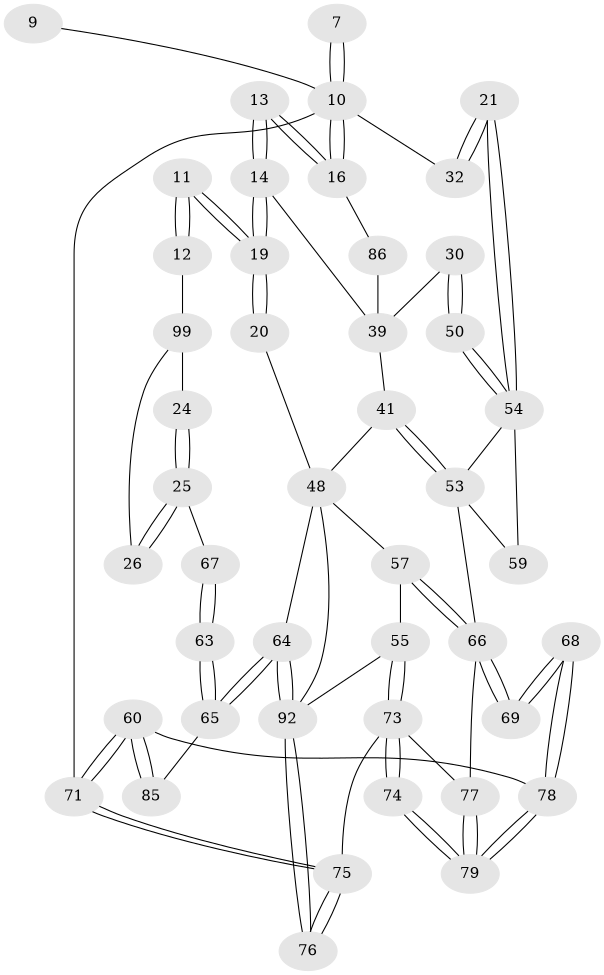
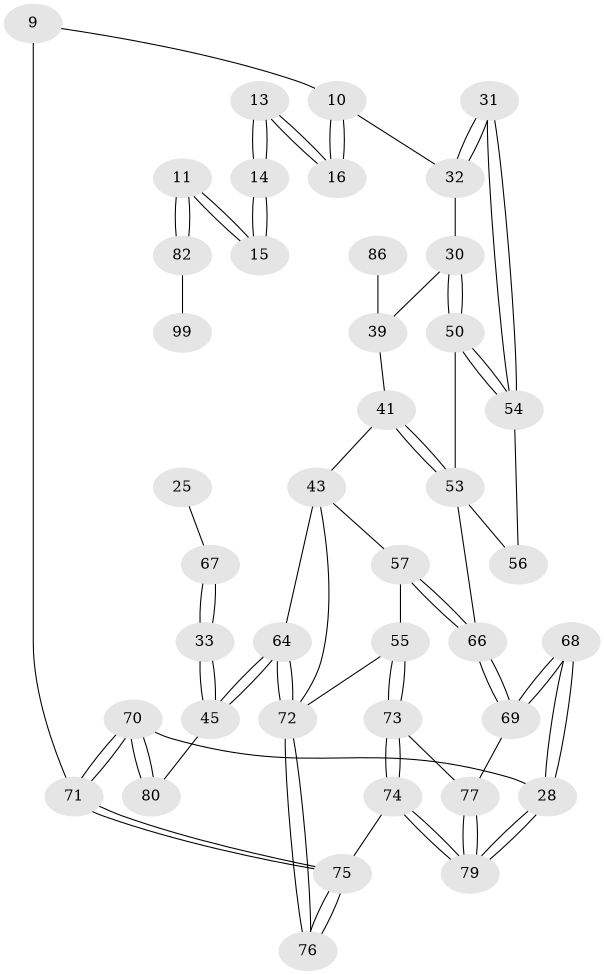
(337, 24) -> none
(490, 101) -> (490, 101)
(358, 217) -> none
none -> (455, 217)
(183, 256) -> (183, 256)
(260, 256) -> (260, 256)
(319, 256) -> none
(260, 333) -> none
(74, 364) -> (33, 413)
(183, 410) -> none
(485, 449) -> (455, 410)
(317, 487) -> (317, 487)
(133, 565) -> none
(519, 565) -> (519, 565)
(205, 642) -> (205, 642)
(133, 719) -> (133, 719)
(210, 719) -> (210, 719)
(288, 719) -> (288, 719)
(471, 719) -> (491, 758)
(350, 792) -> (368, 835)
(151, 797) -> (151, 797)
(548, 797) -> (548, 797)
